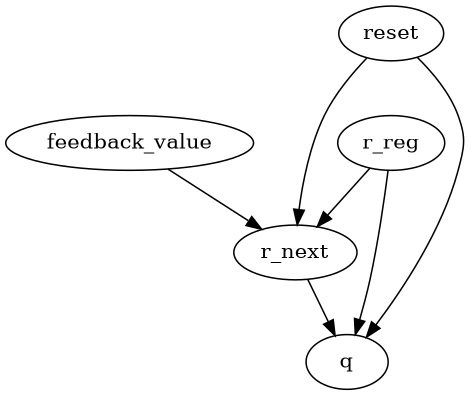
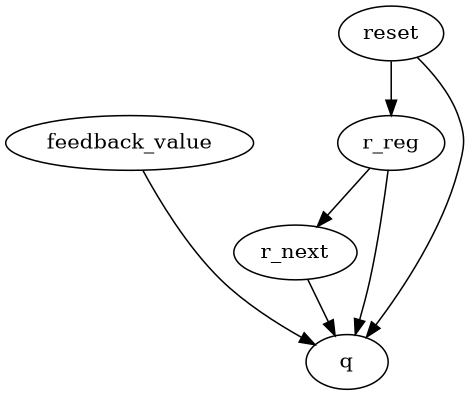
(319, 128) -> (391, 81)
(208, 195) -> (209, 267)
